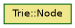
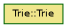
(38, 14) -> (34, 14)
